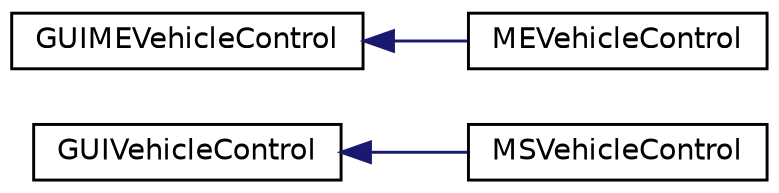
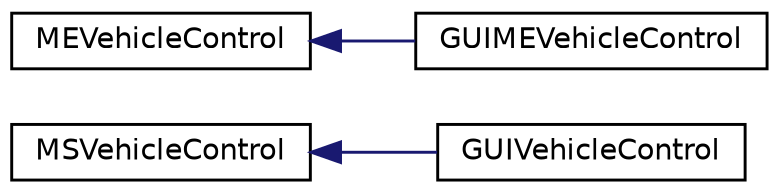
(431, 41) -> (378, 41)
(419, 152) -> (389, 152)
